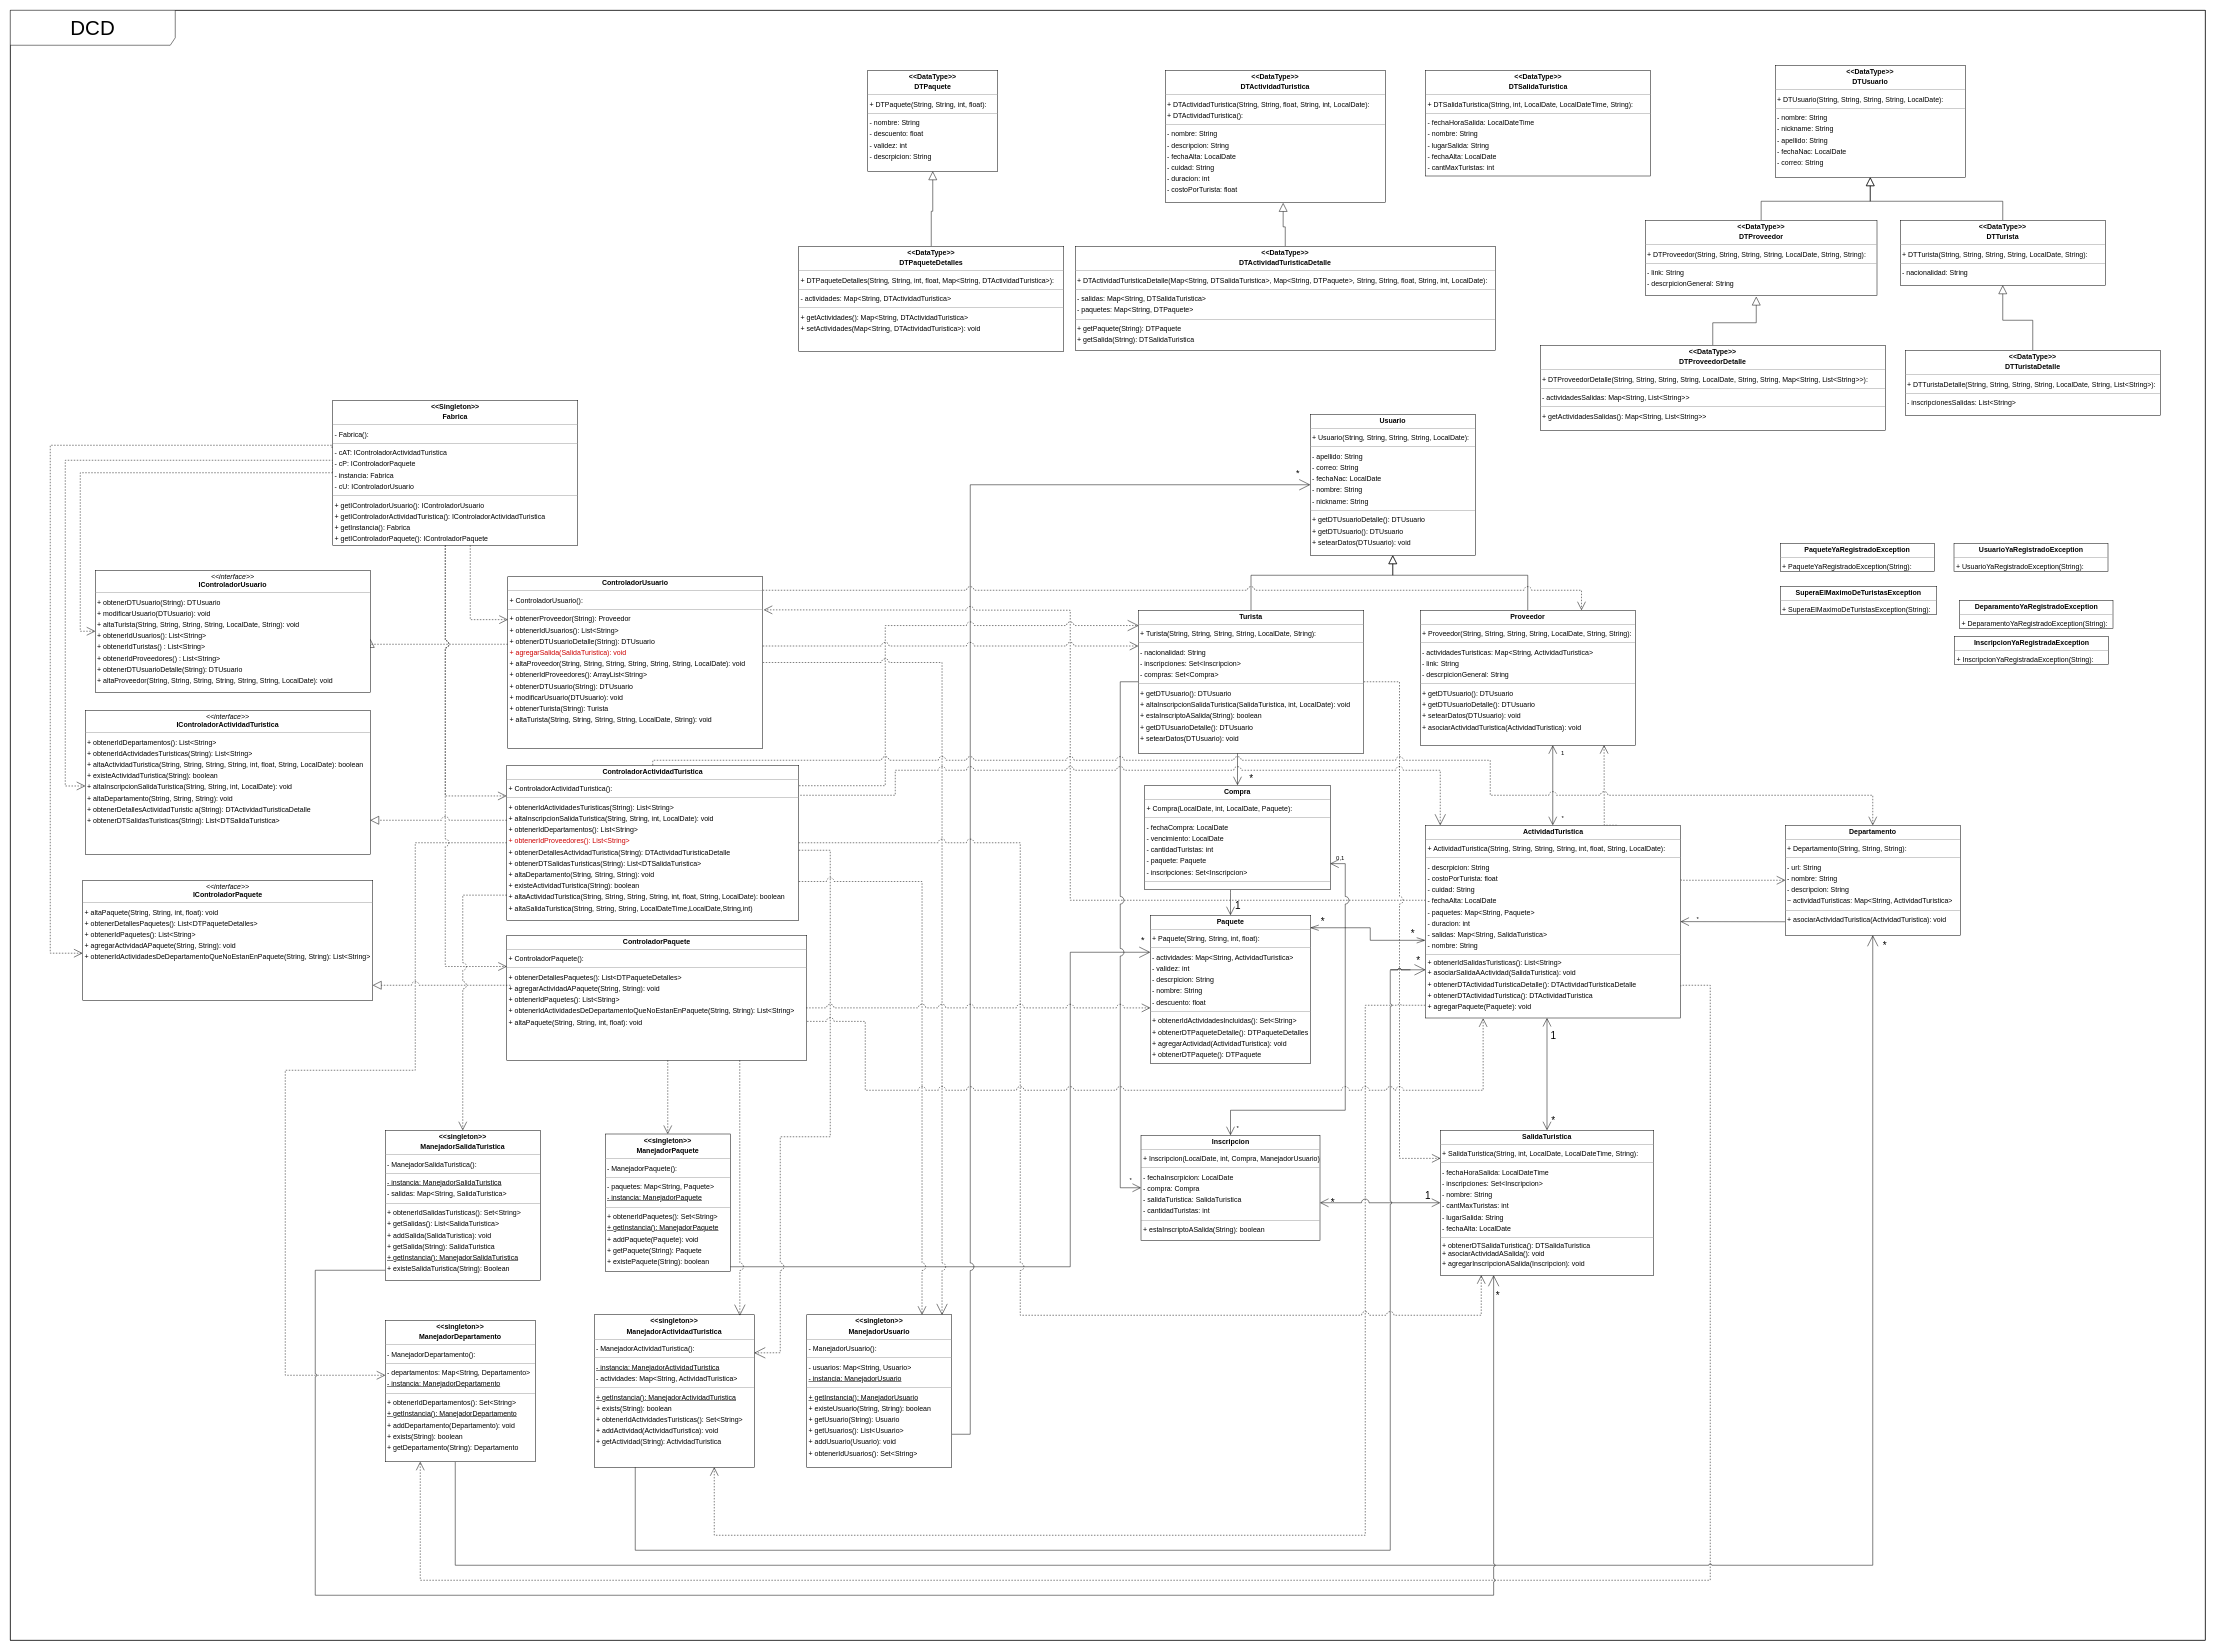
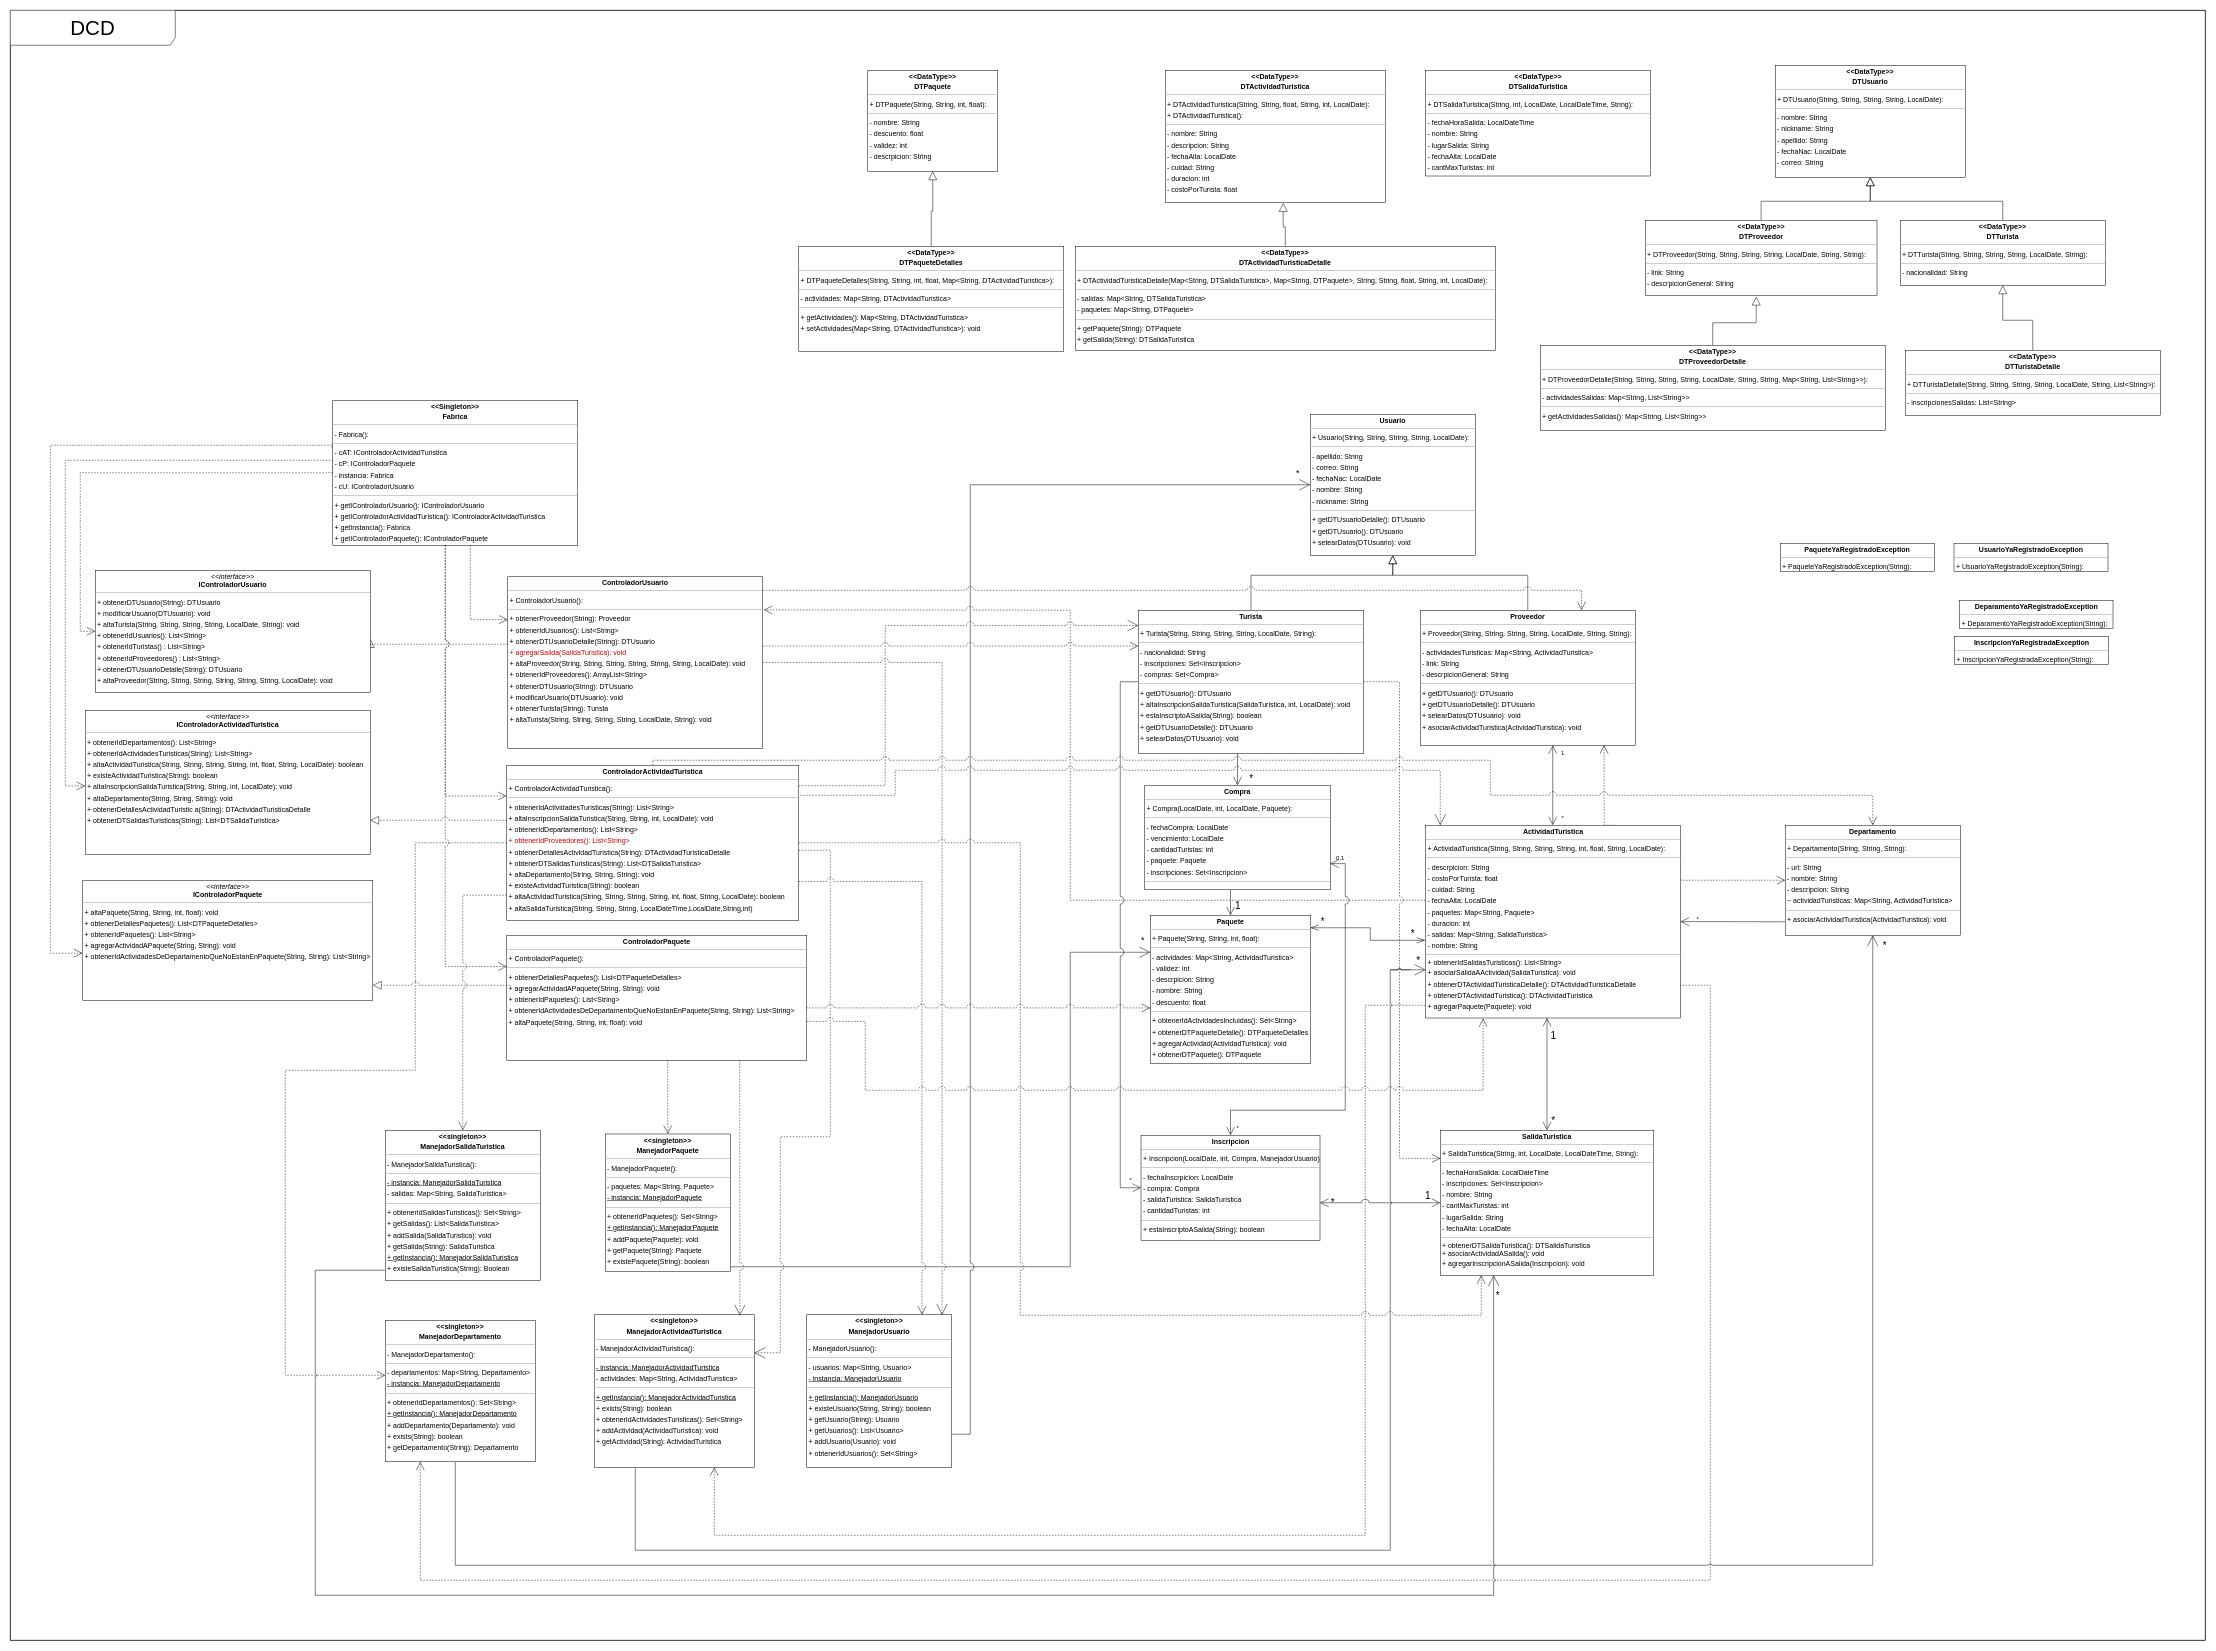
(1859, 600) -> none
